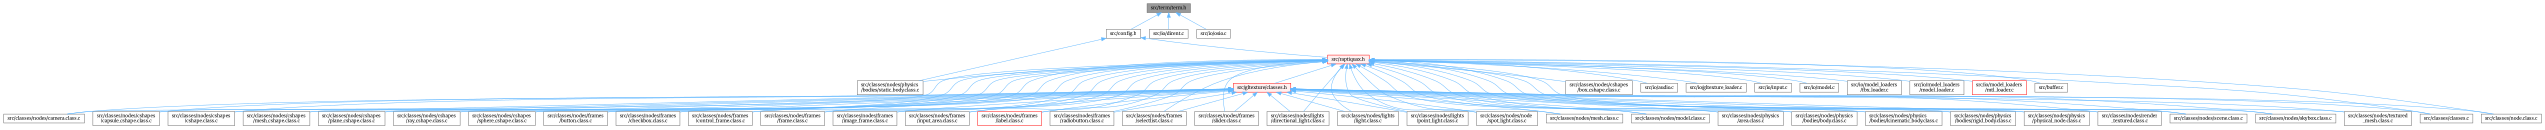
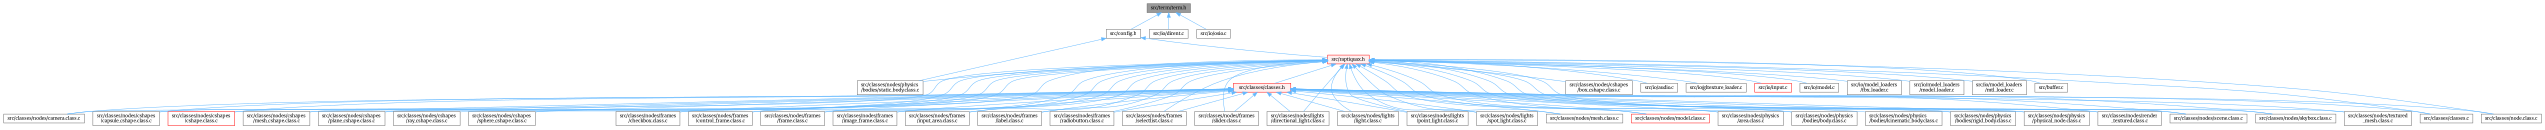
(1023, 88) -> none
(1262, 88) -> (1262, 88)
(1773, 88) -> (1773, 88)
(1999, 88) -> (1999, 88)
(1616, 110) -> none
(201, 119) -> (201, 119)
(576, 119) -> none
(1010, 119) -> (1010, 119)
(1507, 119) -> (1507, 119)
(1670, 119) -> (1670, 119)
